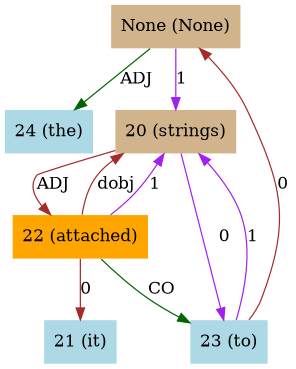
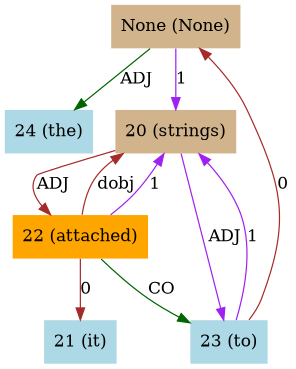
(225, 237) -> (225, 237)
